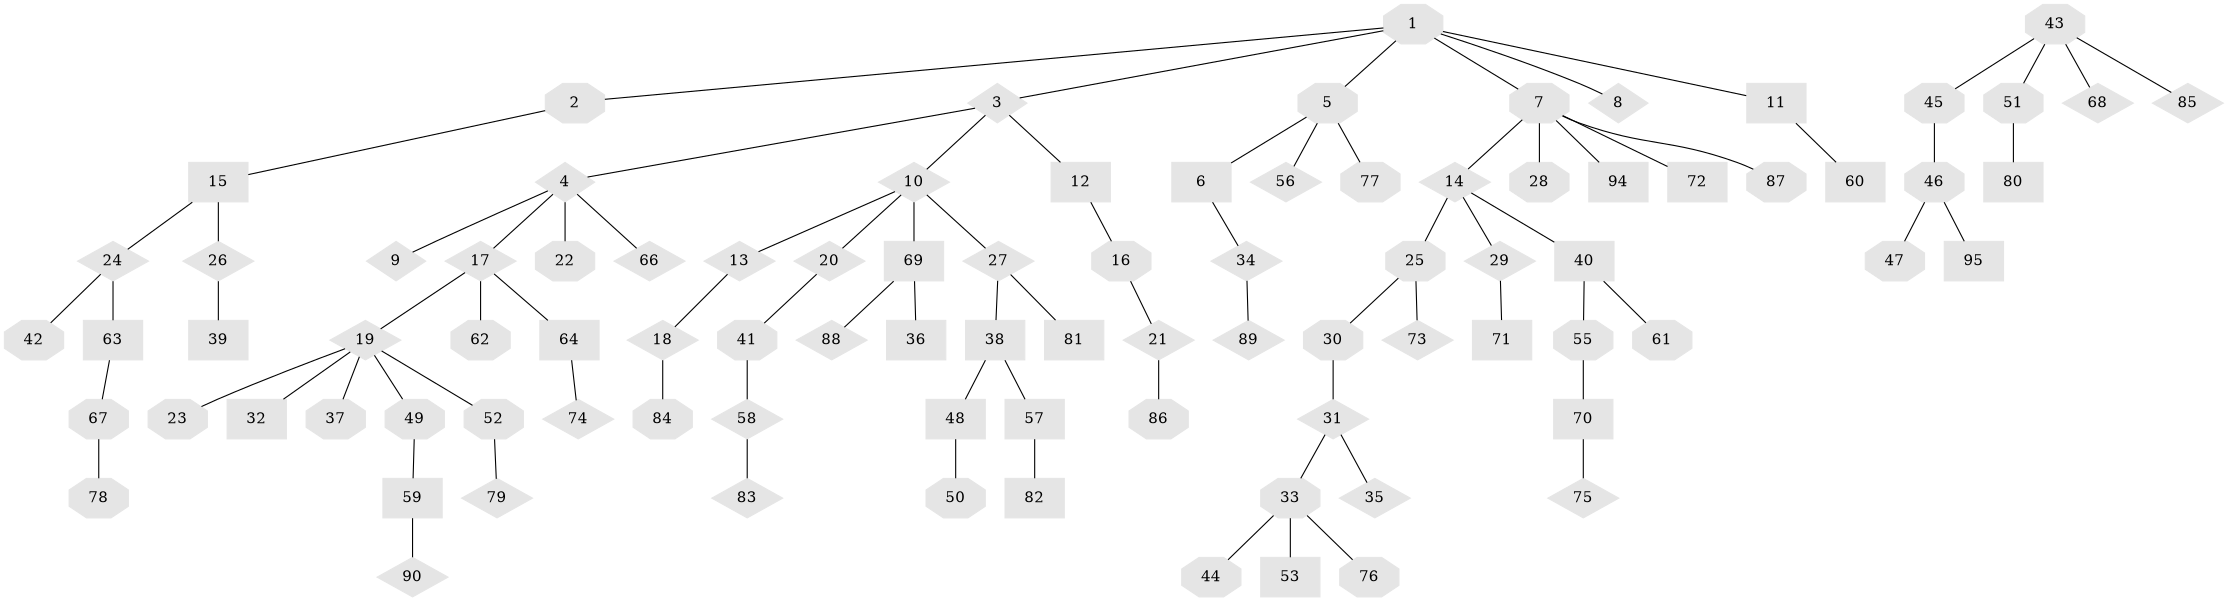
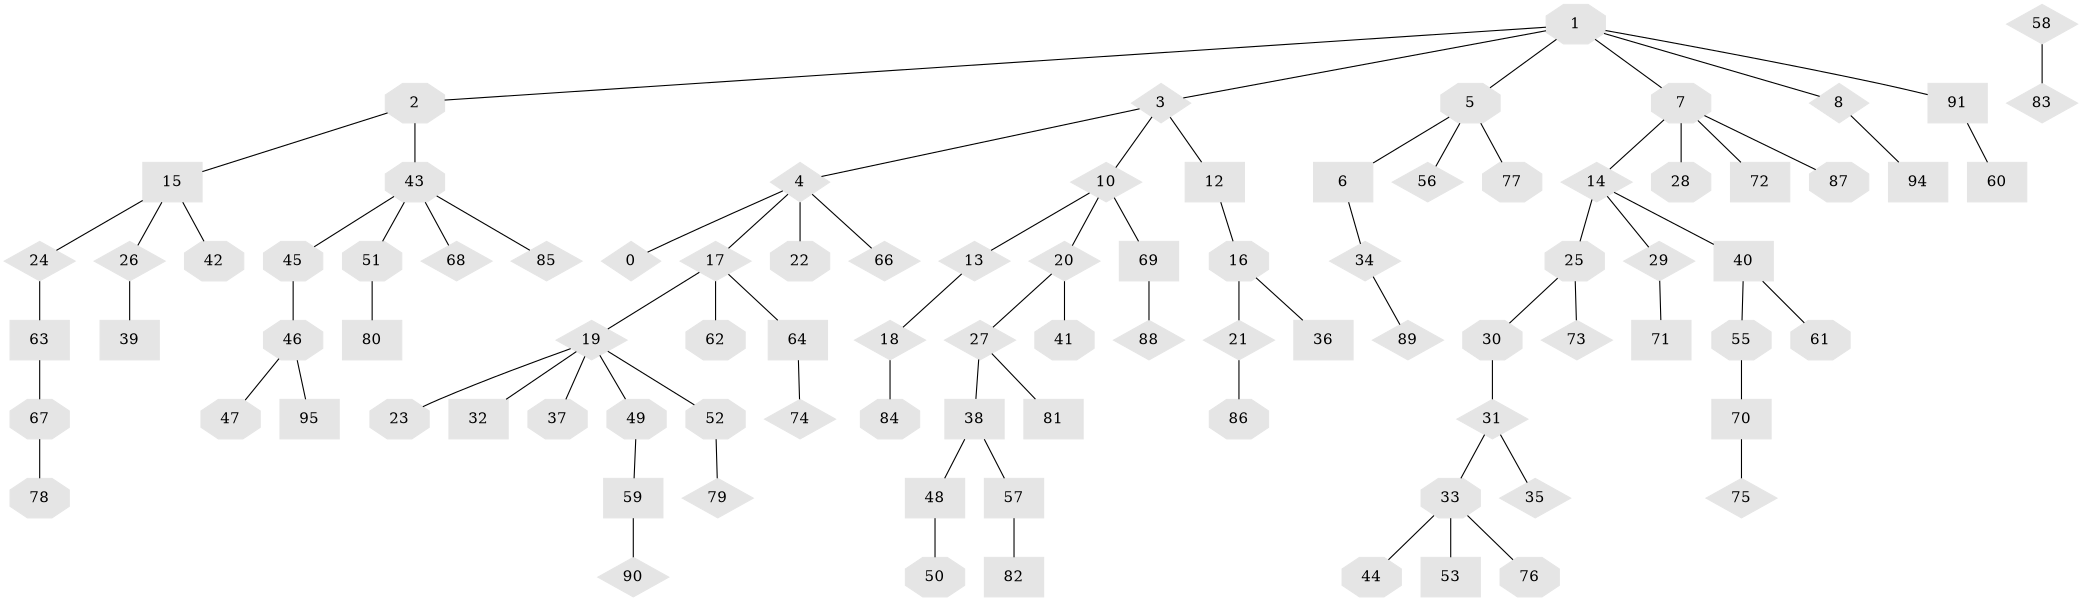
(1776, 103) -> (1958, 103)
(1578, 141) -> (1875, 139)
none -> (415, 143)
(956, 222) -> (1022, 301)
(396, 261) -> (631, 261)
(76, 299) -> (193, 222)
(915, 301) -> (1279, 299)
(747, 380) -> none
